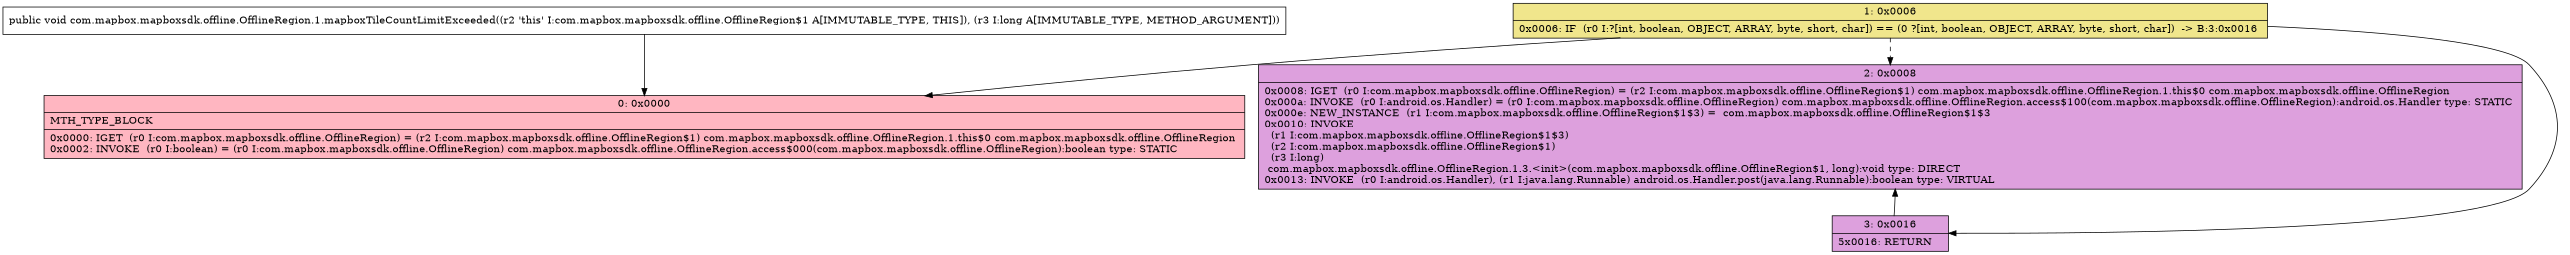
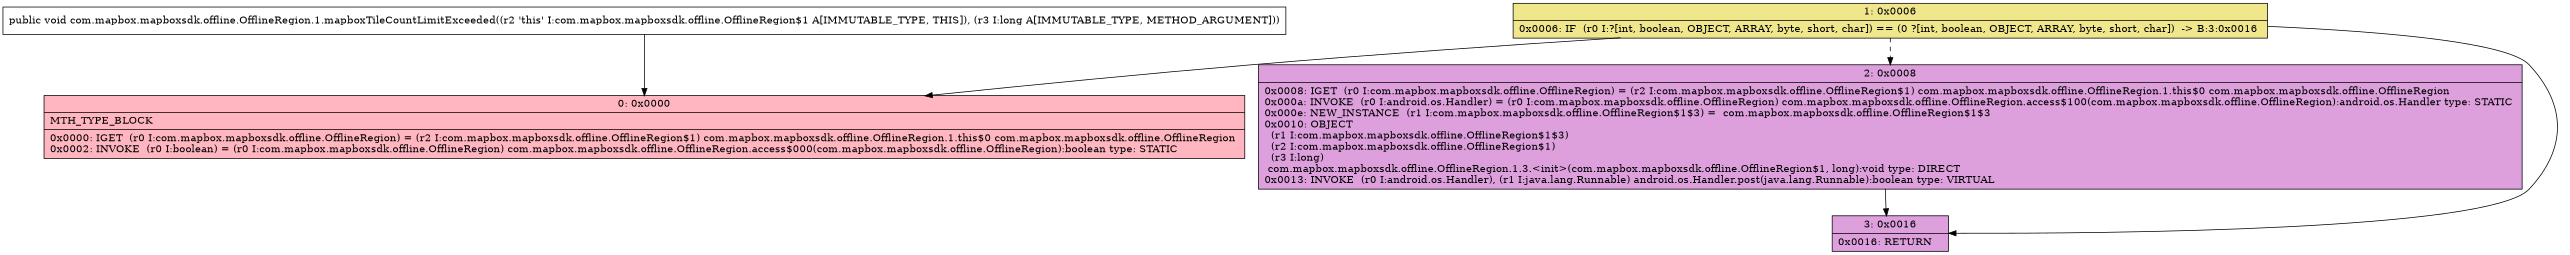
(1313, 124) -> (1312, 124)
(1895, 206) -> (1886, 199)
(1890, 242) -> (1890, 242)
